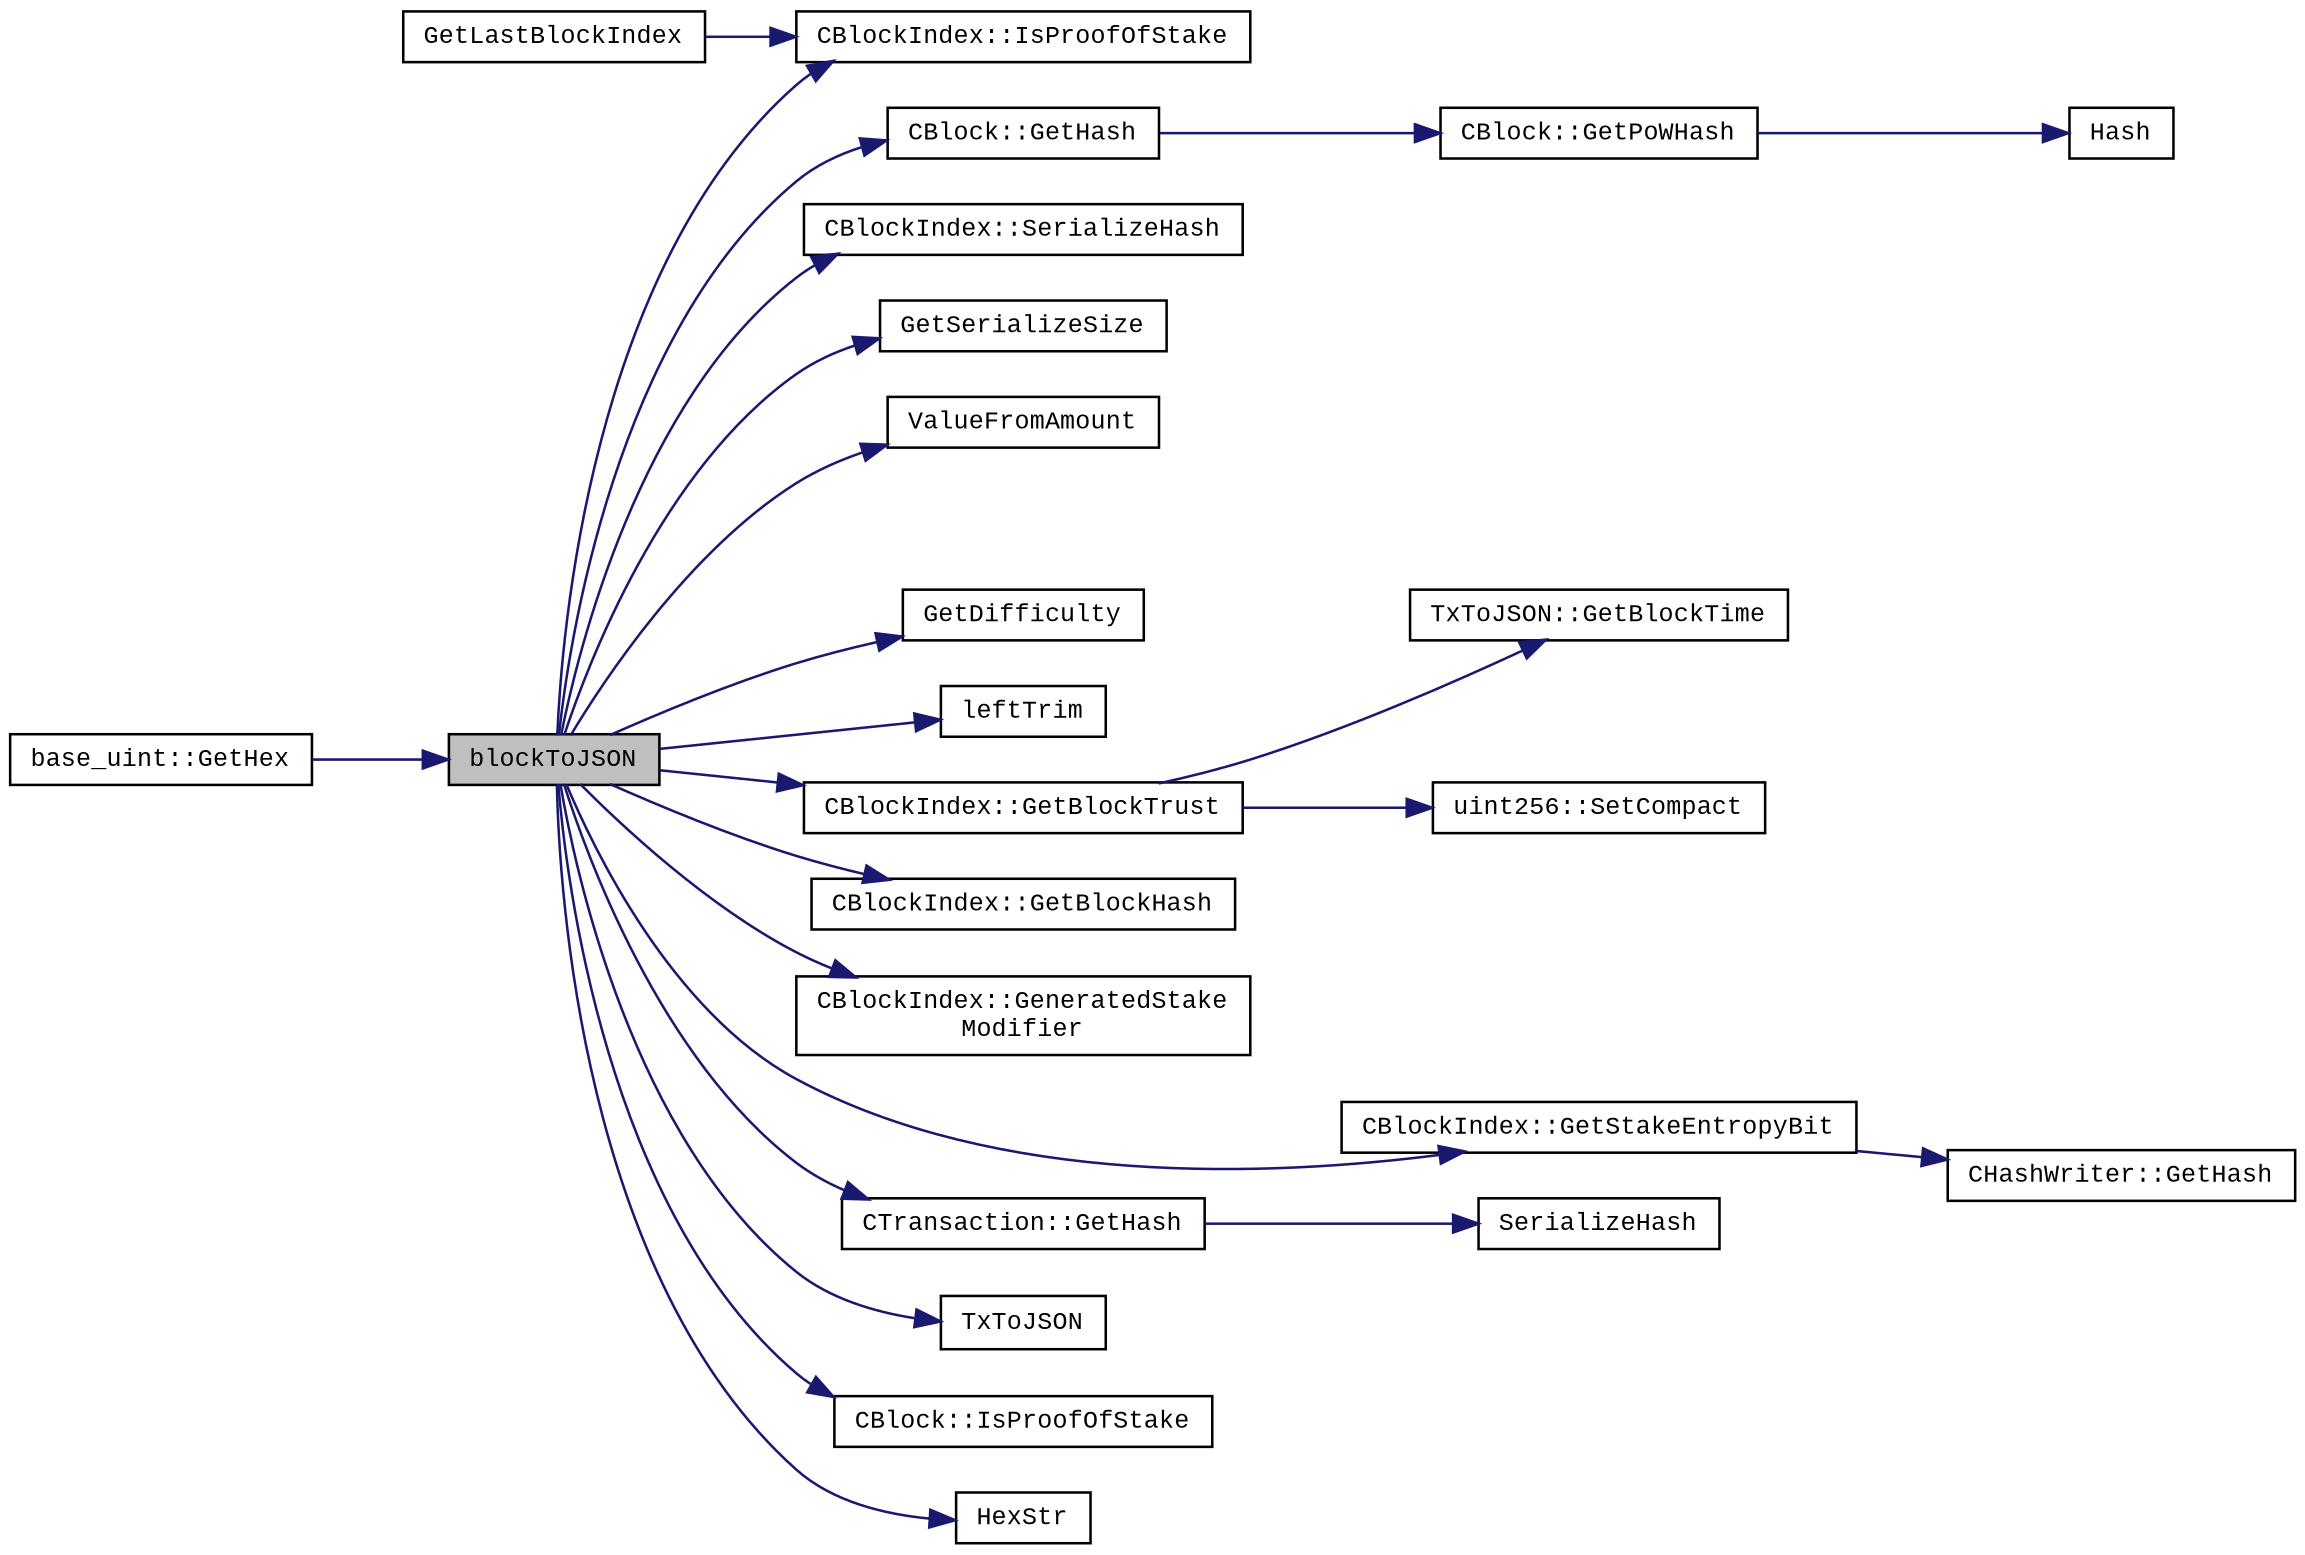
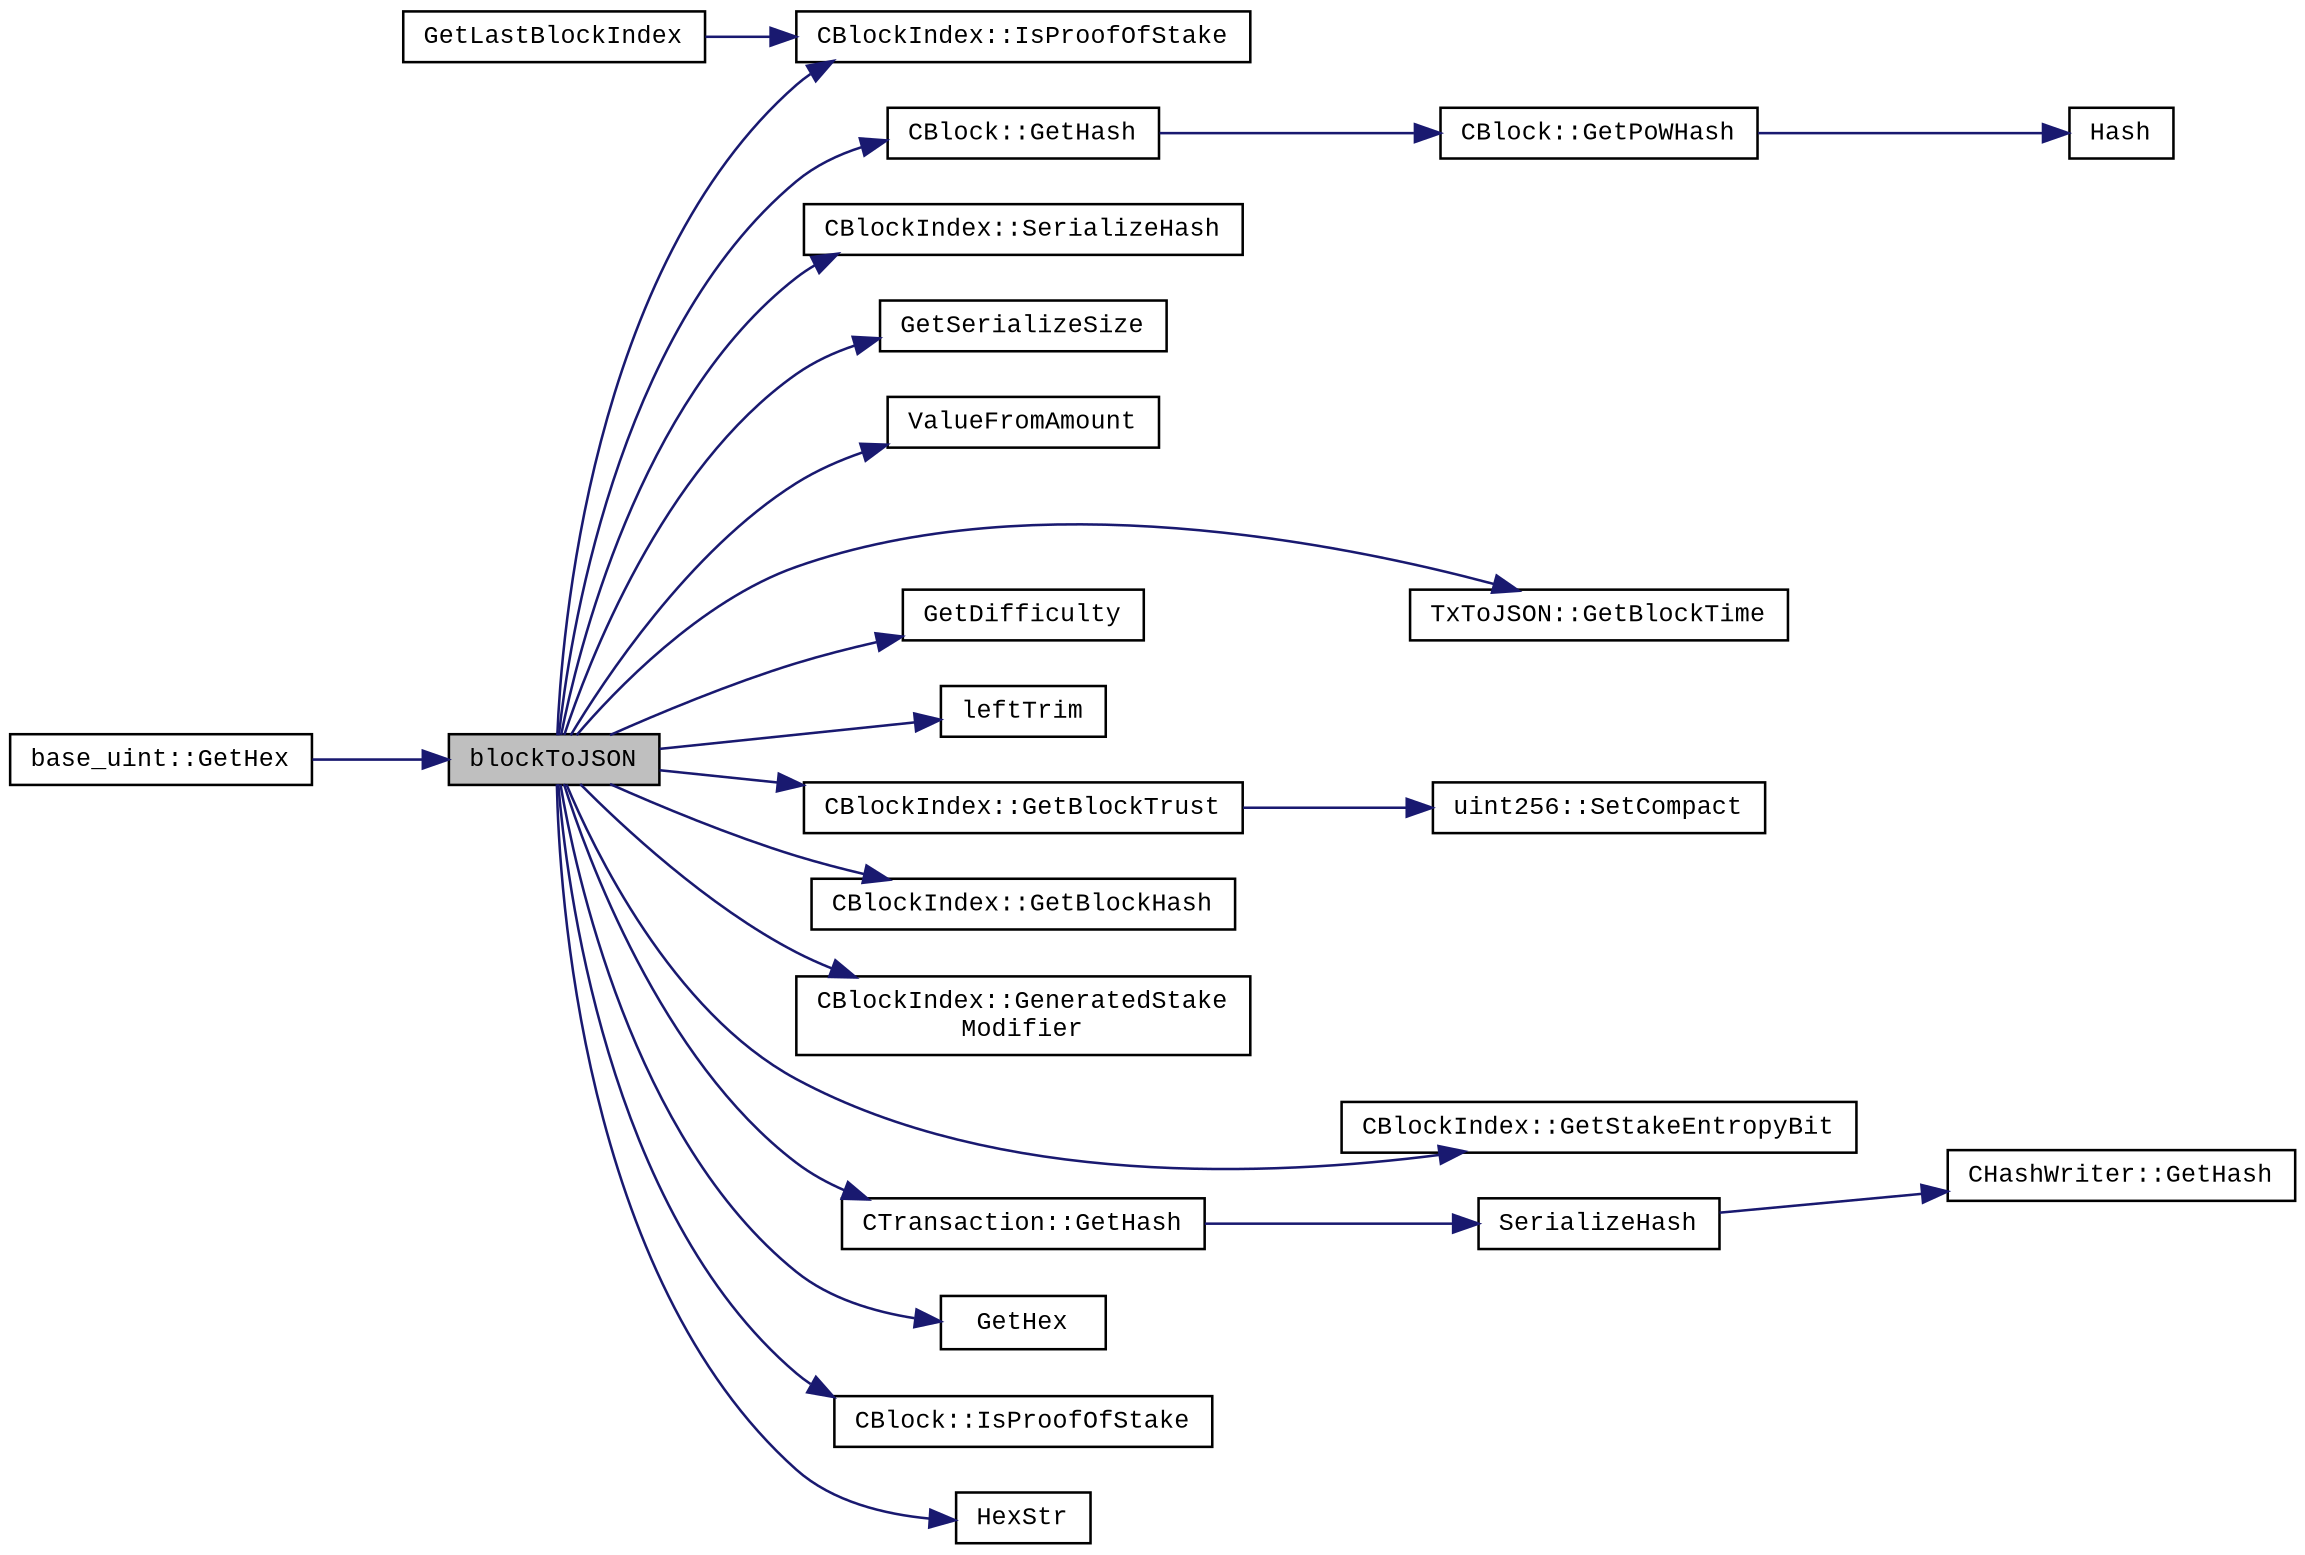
(1344, 727) -> (1006, 527)
(1889, 1154) -> (1821, 1203)
(1023, 1323) -> (1023, 1323)
